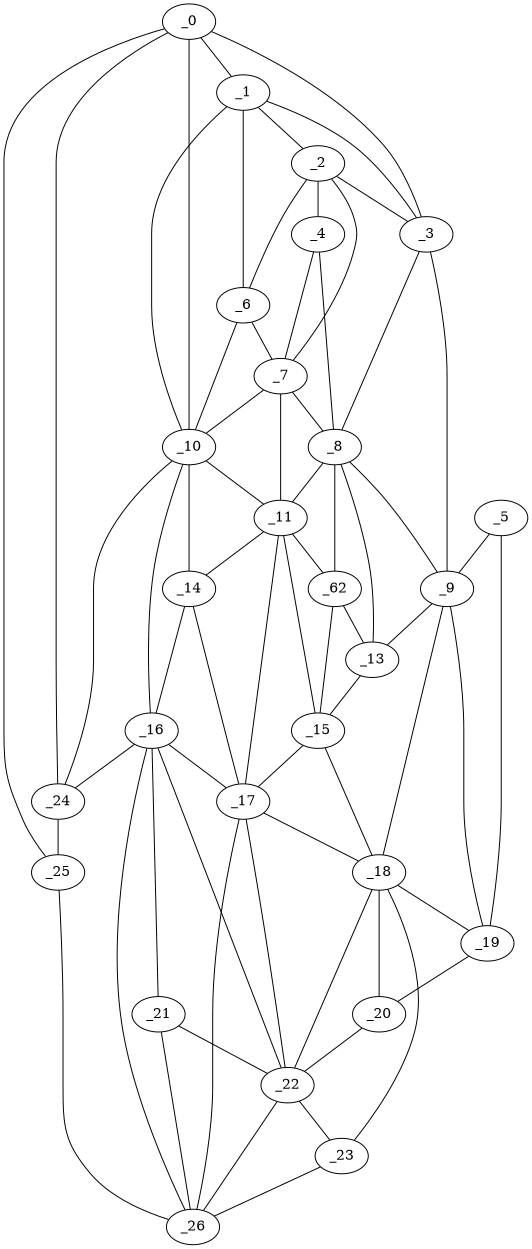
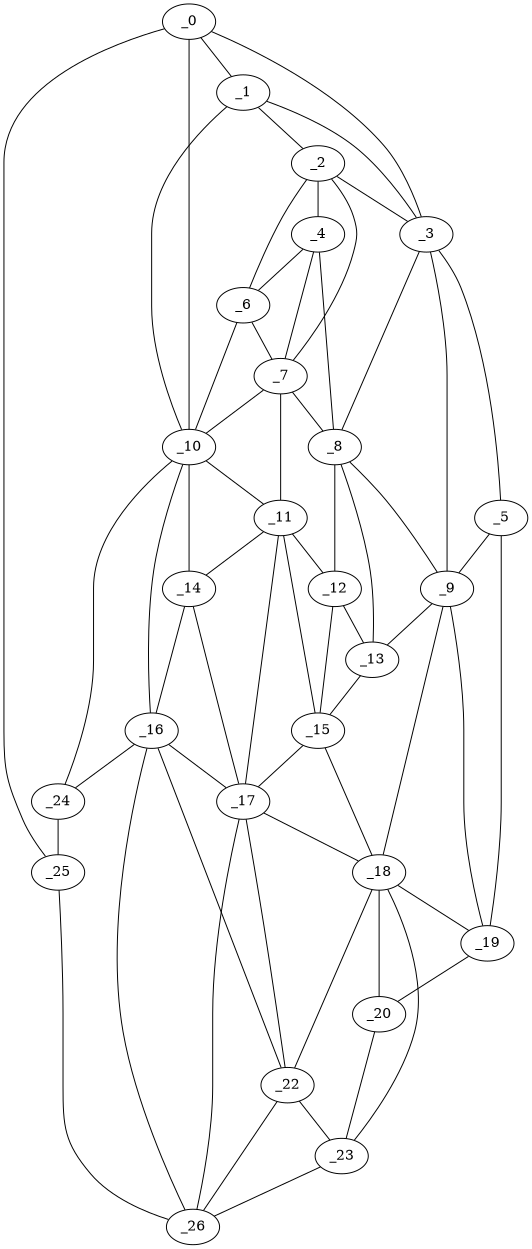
(243, 199) -> (281, 270)
none -> (485, 371)
(56, 383) -> none
(308, 483) -> none
(335, 589) -> (335, 589)
(159, 1014) -> none
(333, 1050) -> (360, 1085)
